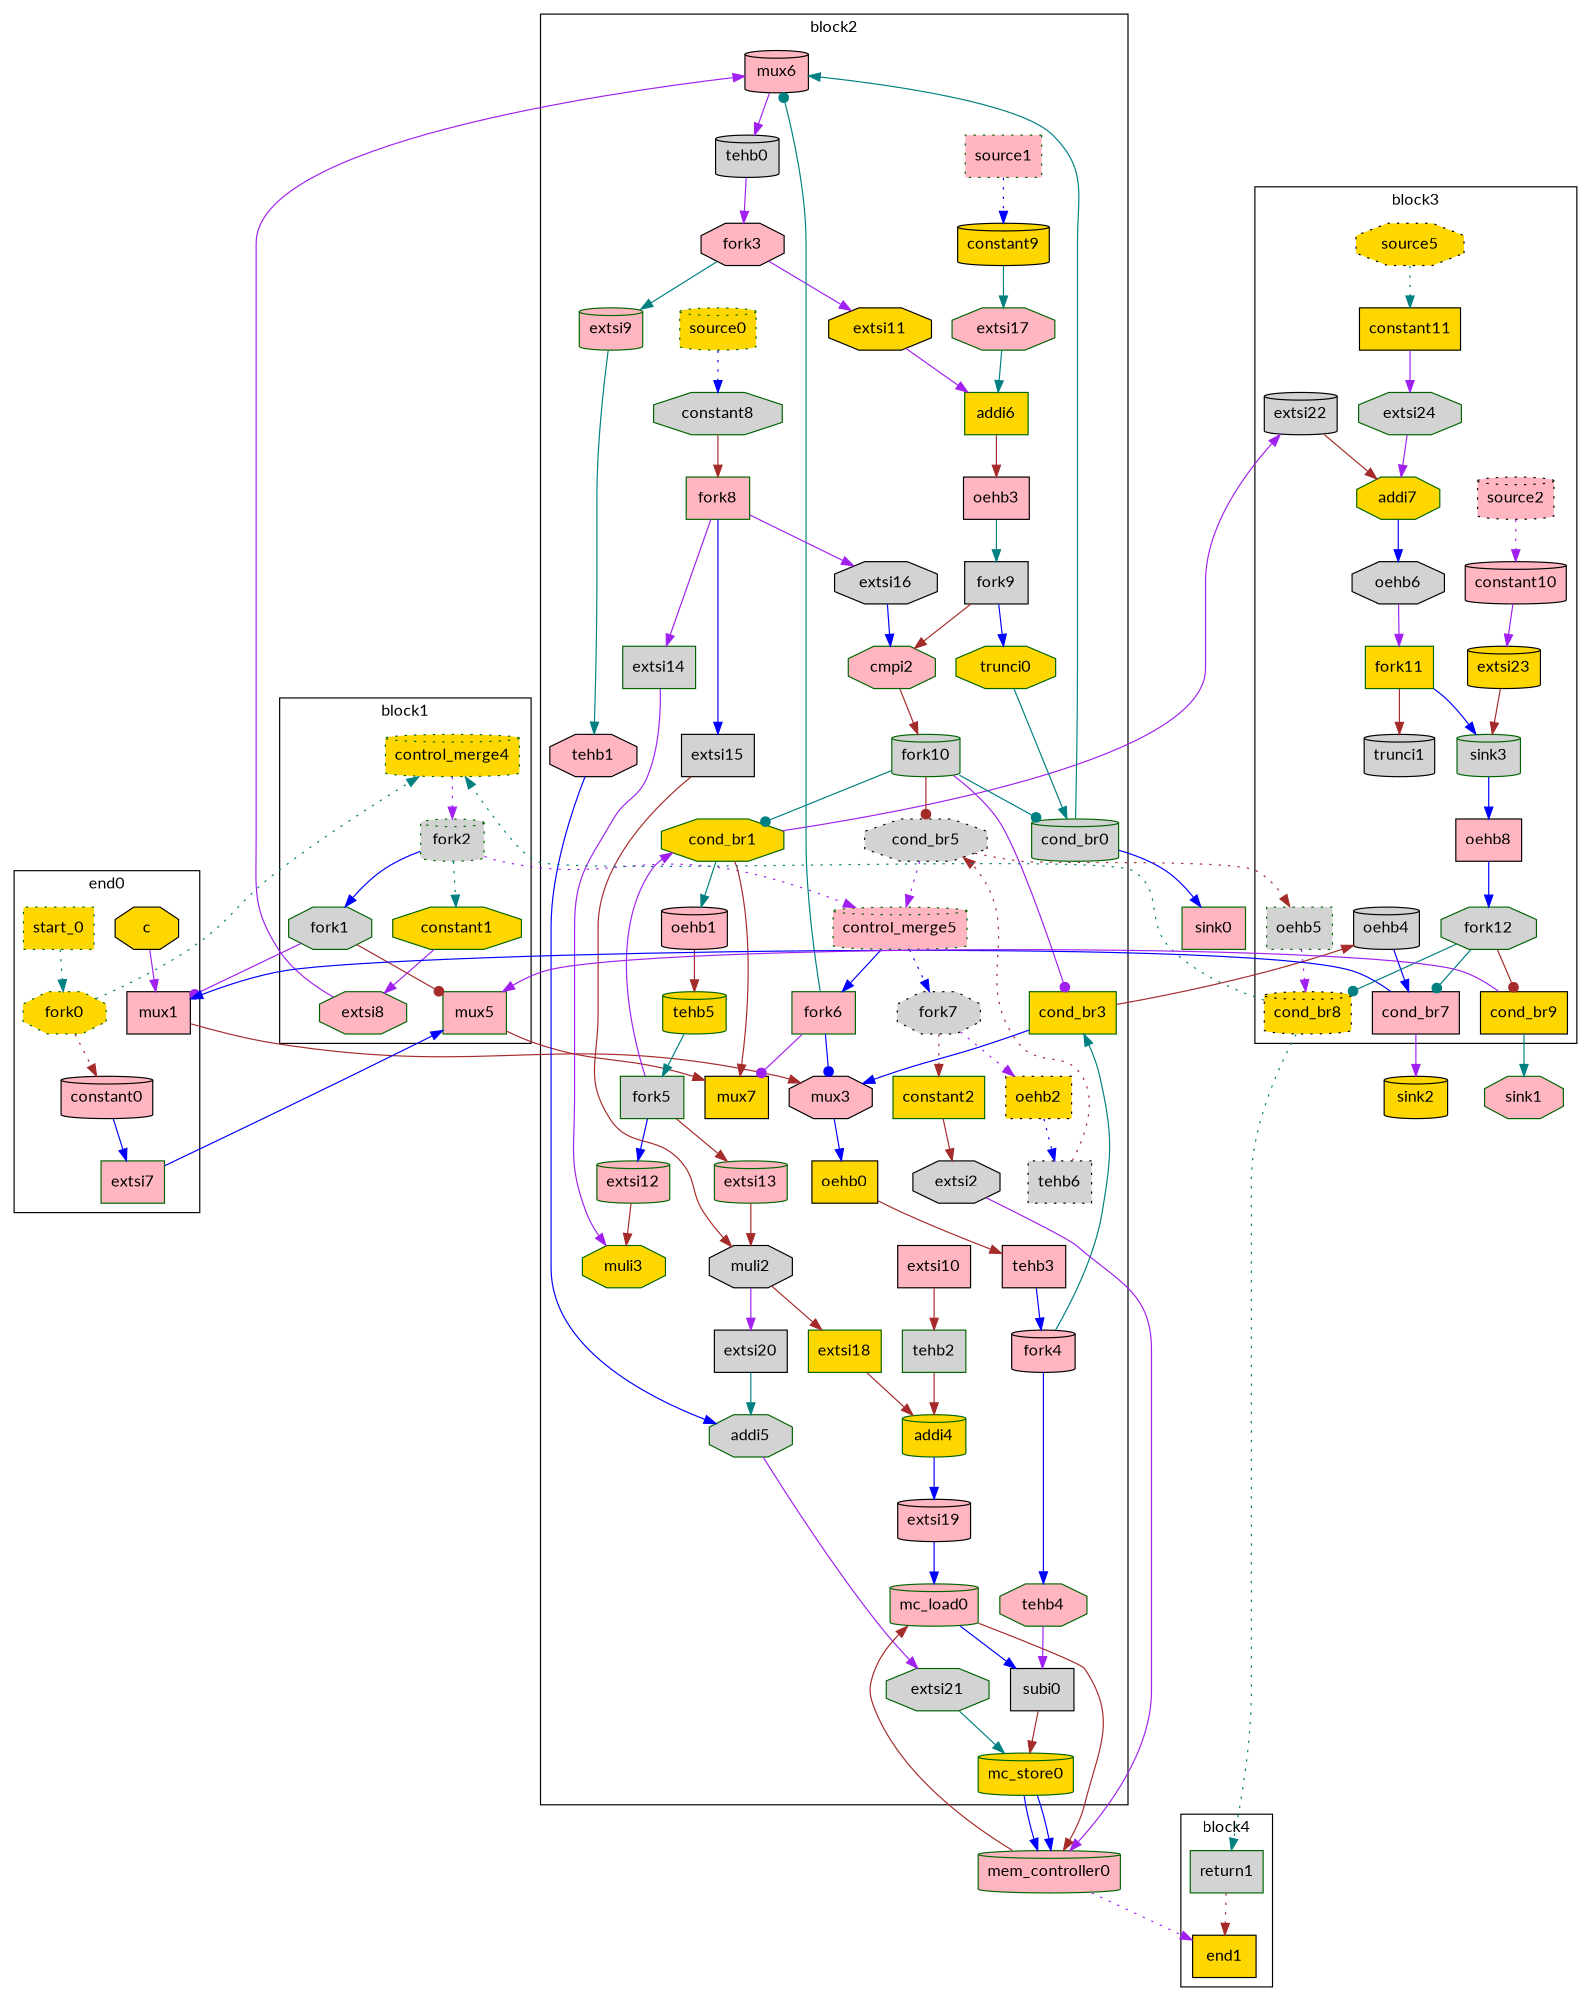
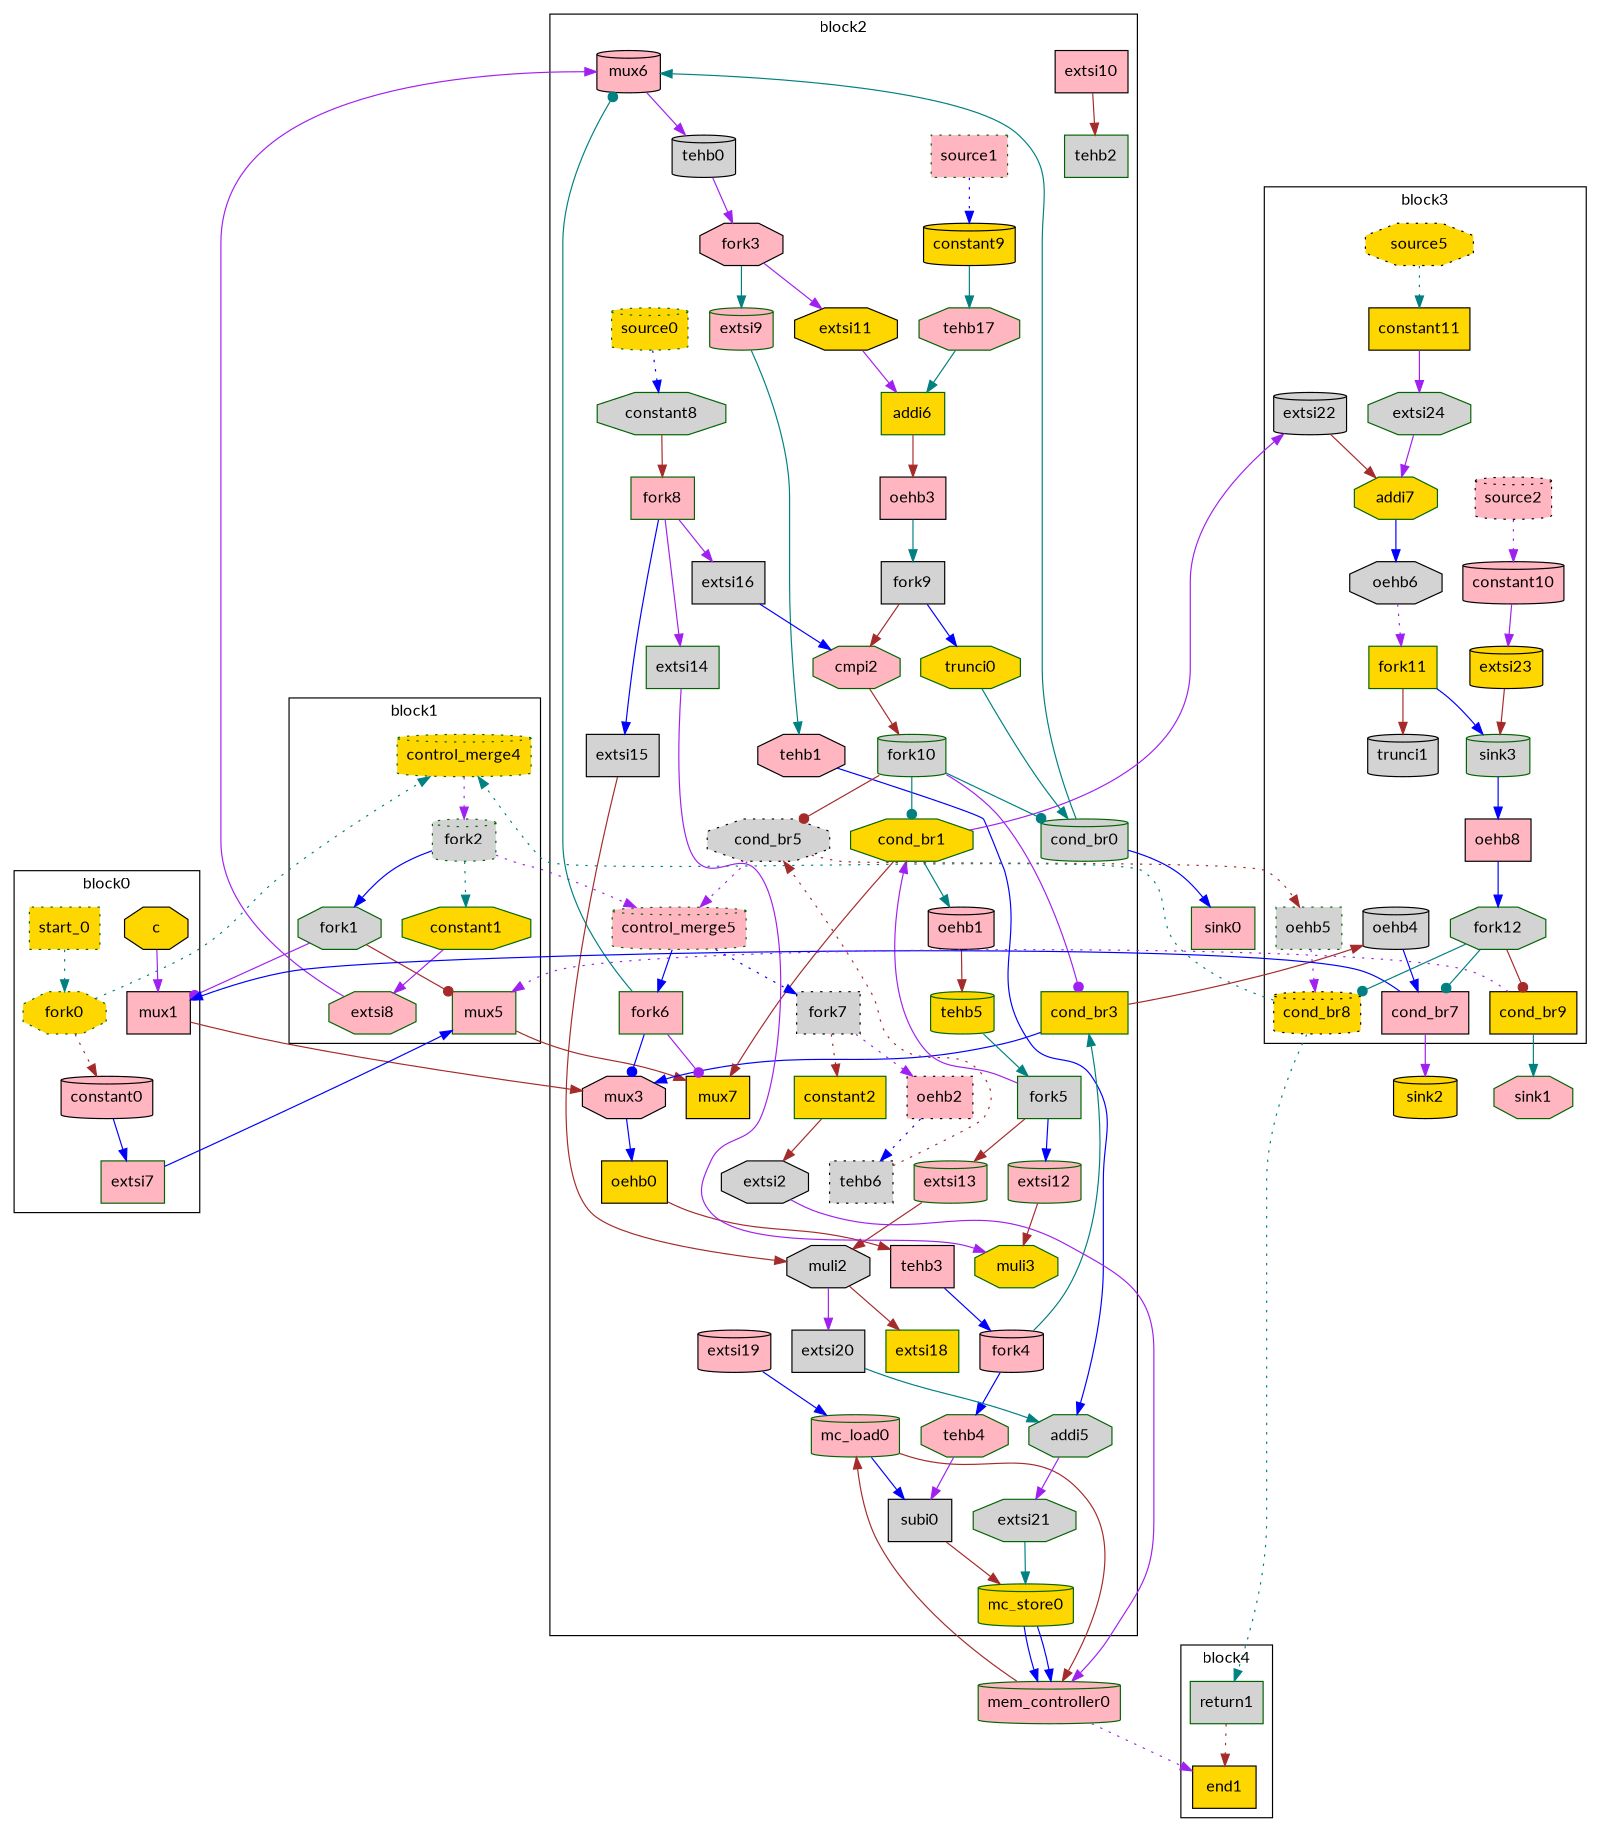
(1003, 329) -> (969, 329)
(886, 583) -> (728, 583)
(1399, 619) -> (1399, 619)
(107, 884) -> (107, 884)
(1007, 950) -> (1017, 950)
(939, 1013) -> (828, 1013)
(1039, 1097) -> (940, 1097)
(934, 1436) -> none
